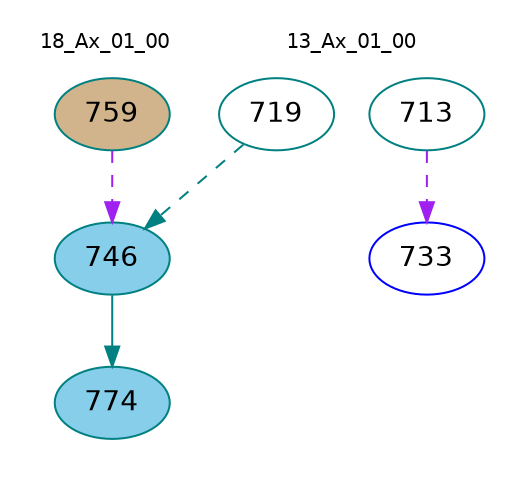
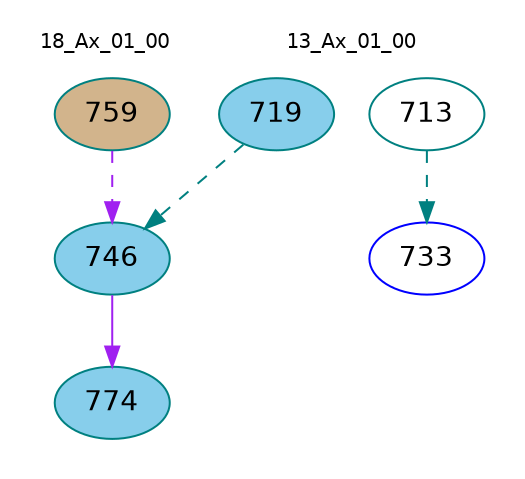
(277, 114) -> (277, 114)
(427, 177) -> (427, 177)
(112, 321) -> (112, 321)
